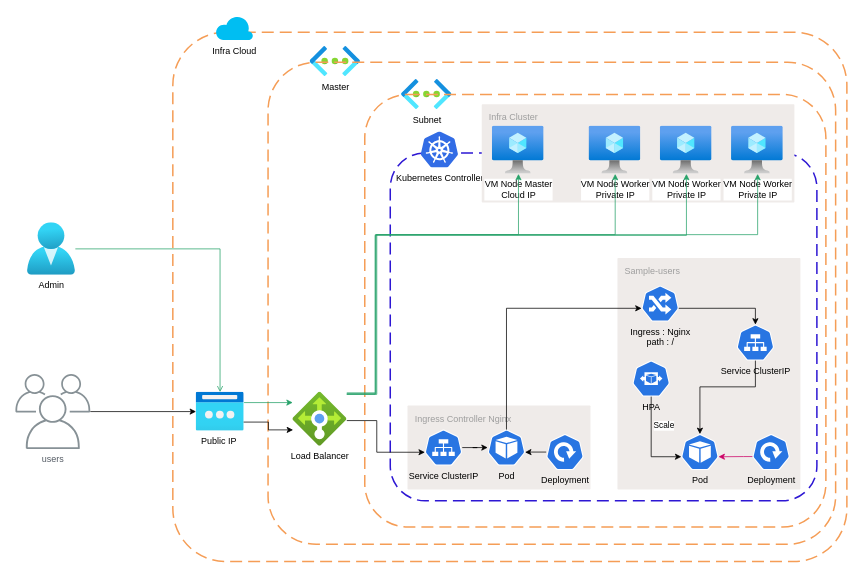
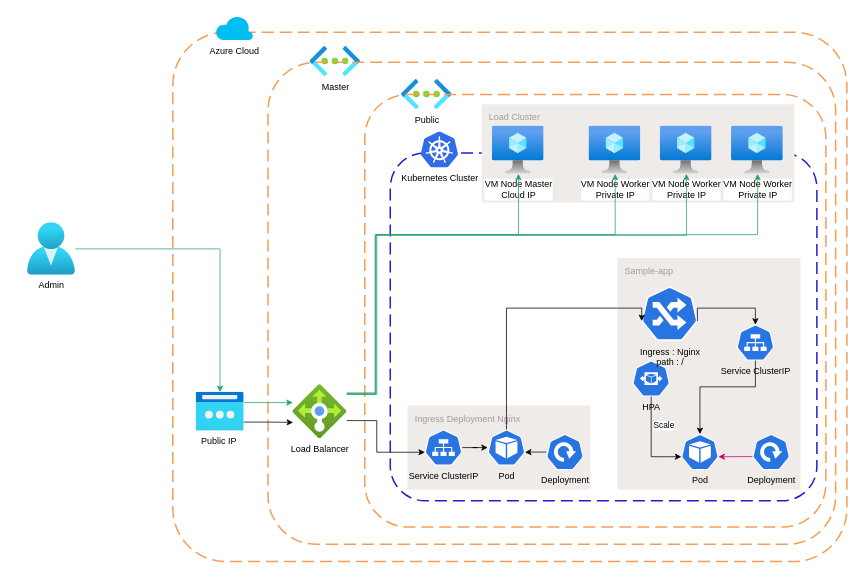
(235, 51) -> (235, 51)
(520, 118) -> (517, 118)
(428, 120) -> (428, 120)
(440, 178) -> (440, 178)
(654, 271) -> (649, 271)
(660, 303) -> (670, 314)
(220, 387) -> (220, 385)
(53, 411) -> none
(140, 411) -> none
(320, 419) -> (320, 411)
(470, 419) -> (471, 419)
